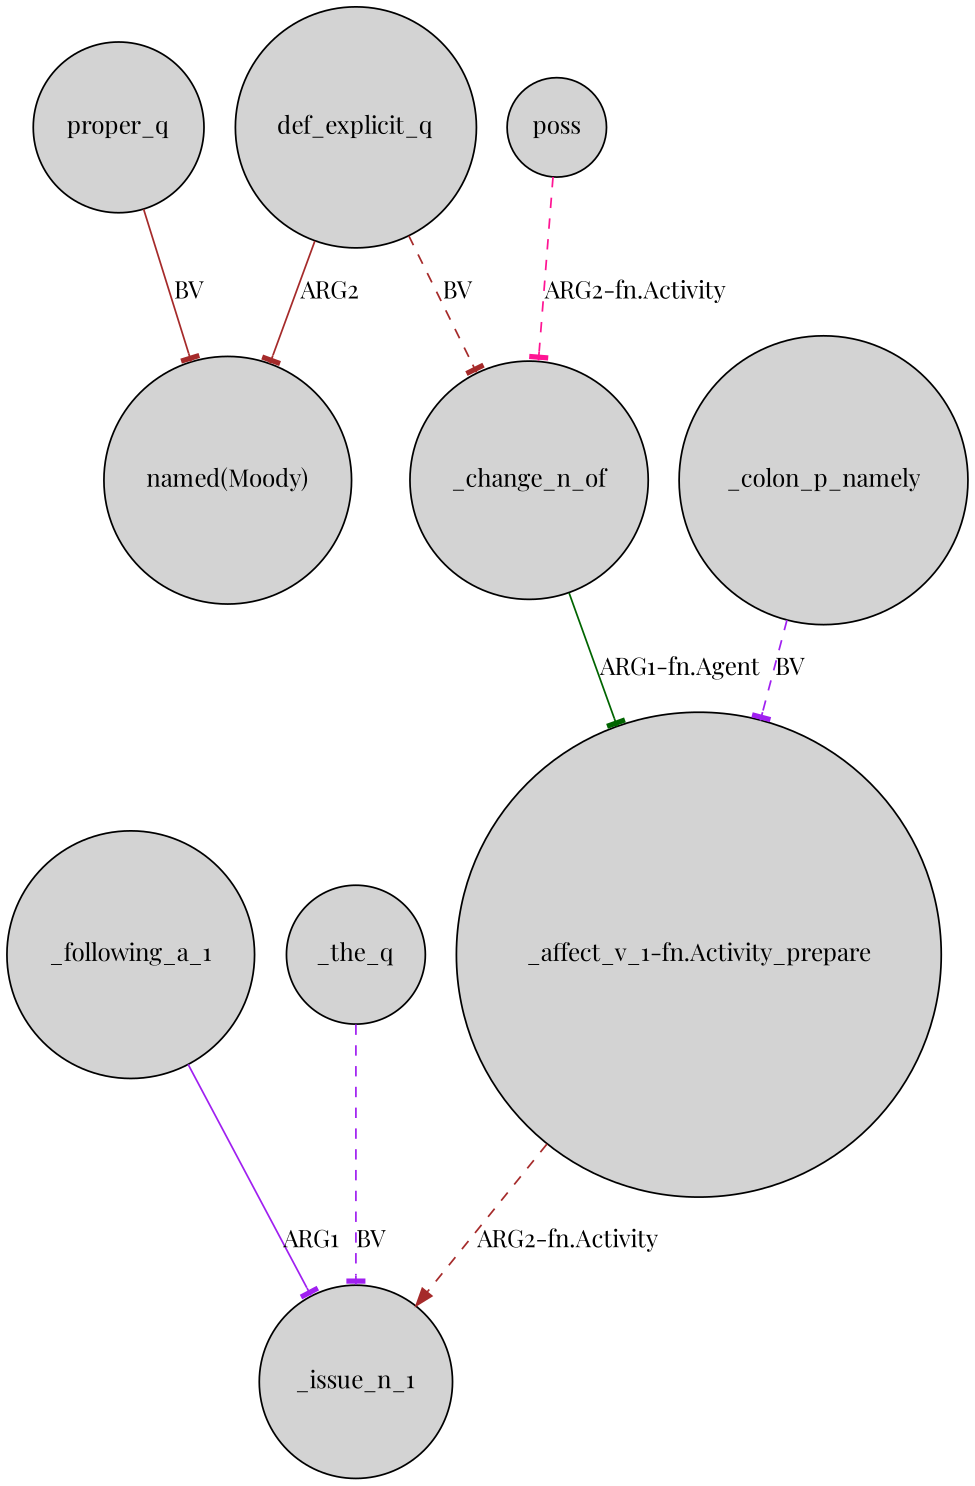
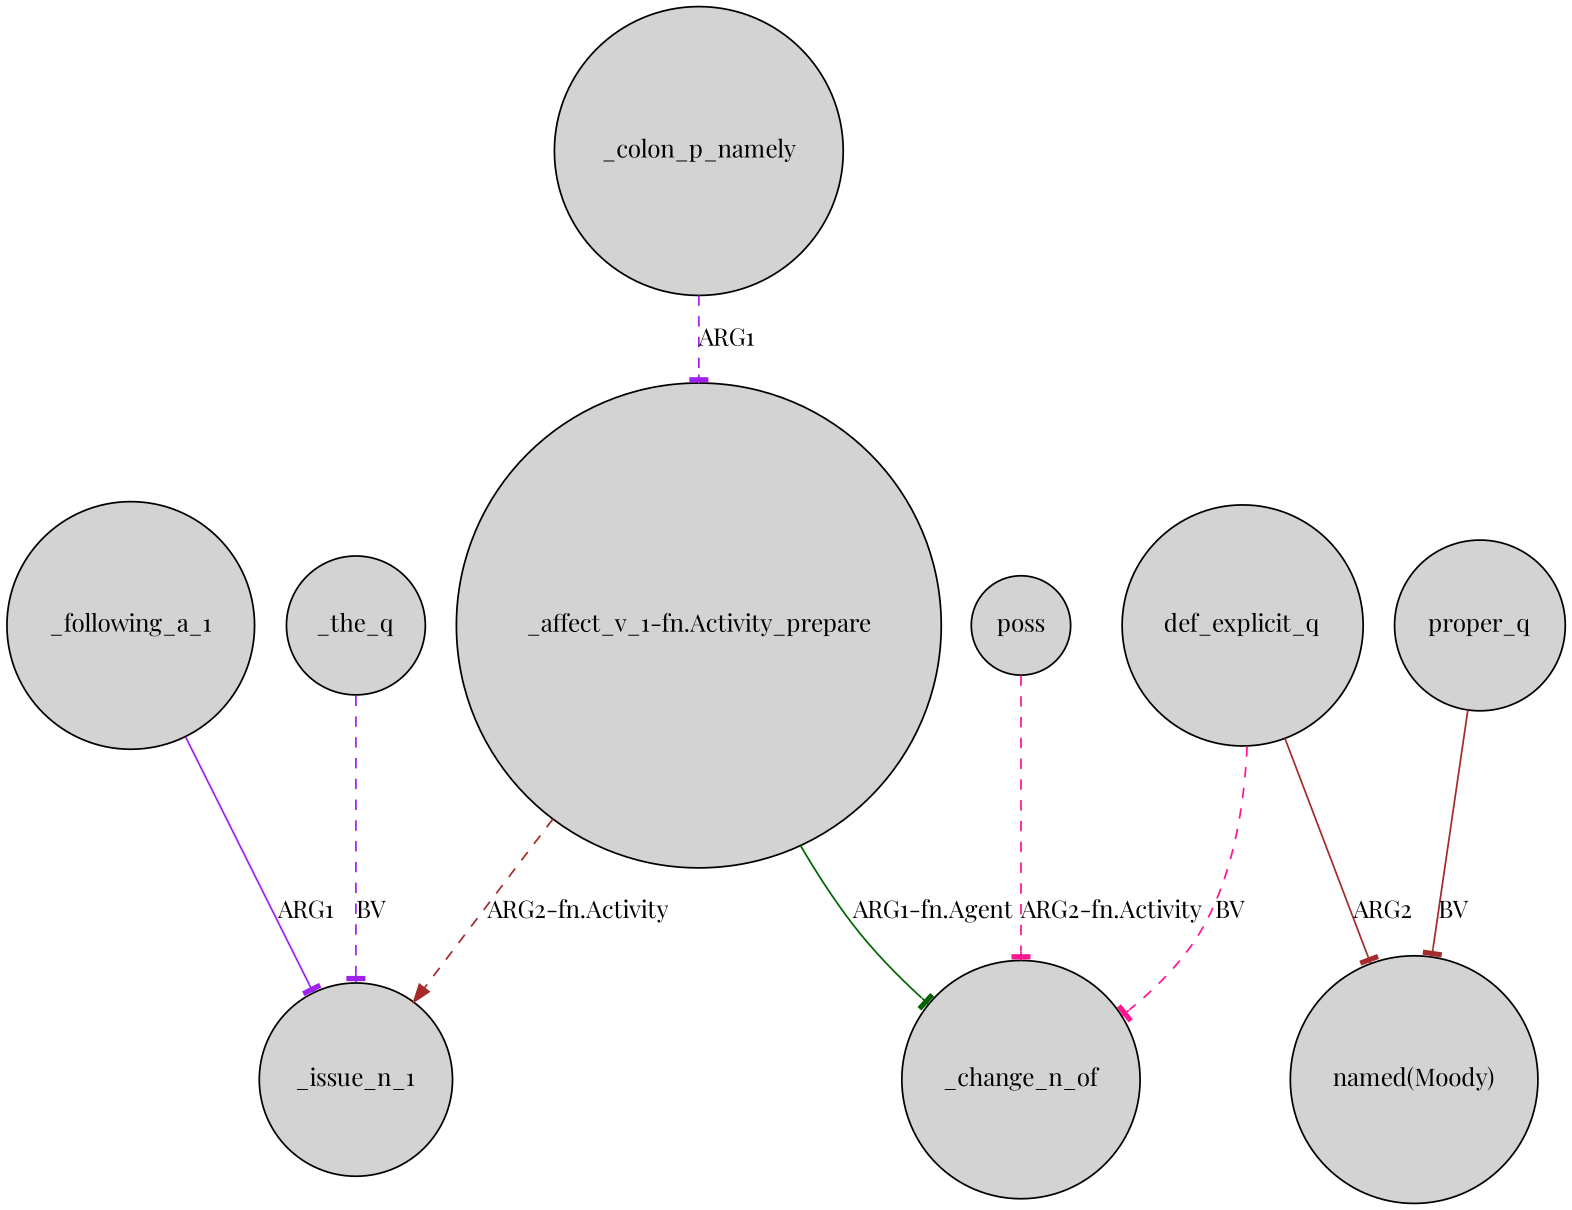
(441, 300) -> (1219, 893)
(592, 656) -> (855, 927)
(791, 668) -> (727, 339)
